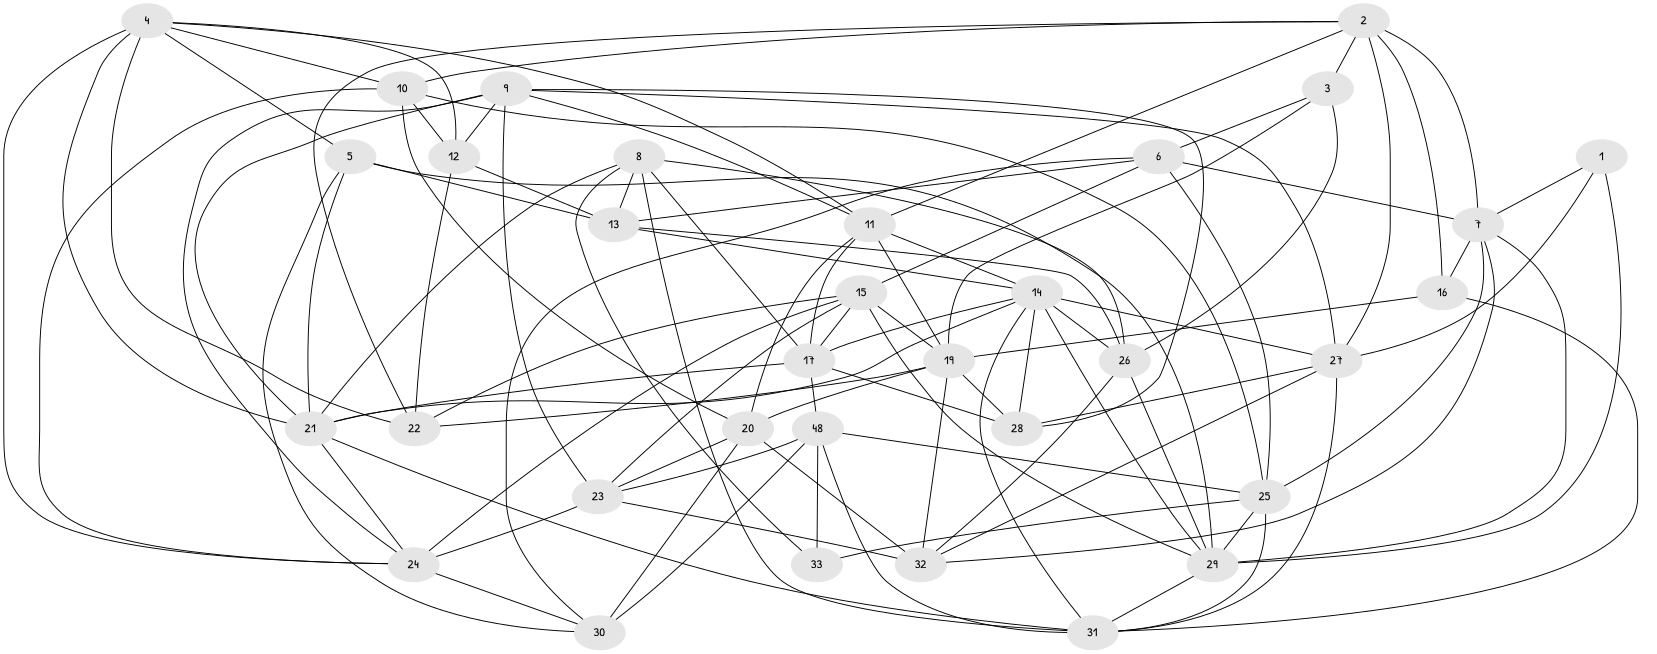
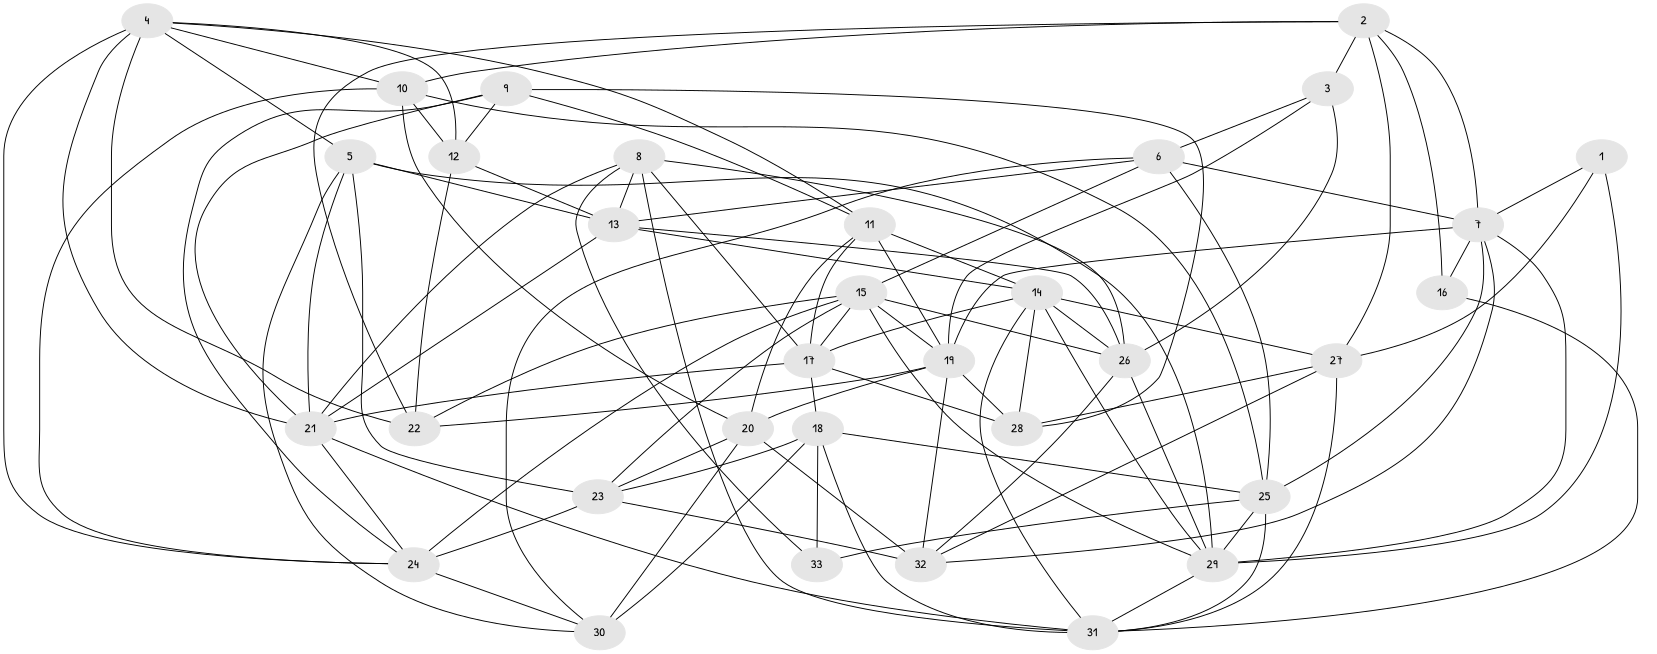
(1000, 112) -> none
(1105, 127) -> none
(512, 302) -> (365, 423)
(1207, 325) -> (1185, 252)
none -> (993, 327)
(613, 403) -> (462, 327)
(818, 429) -> (818, 429)
